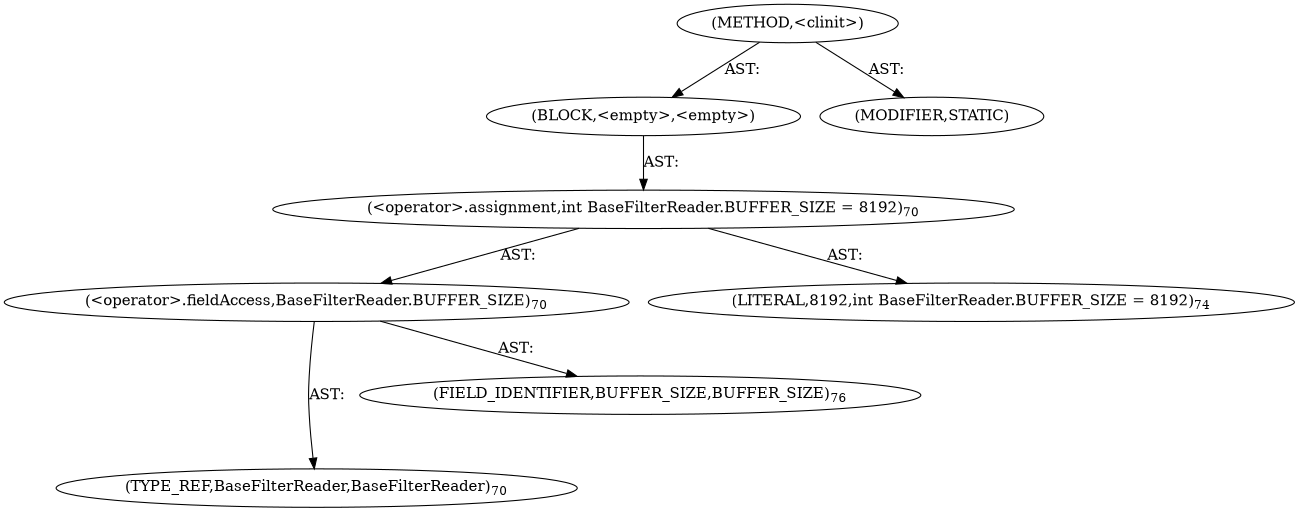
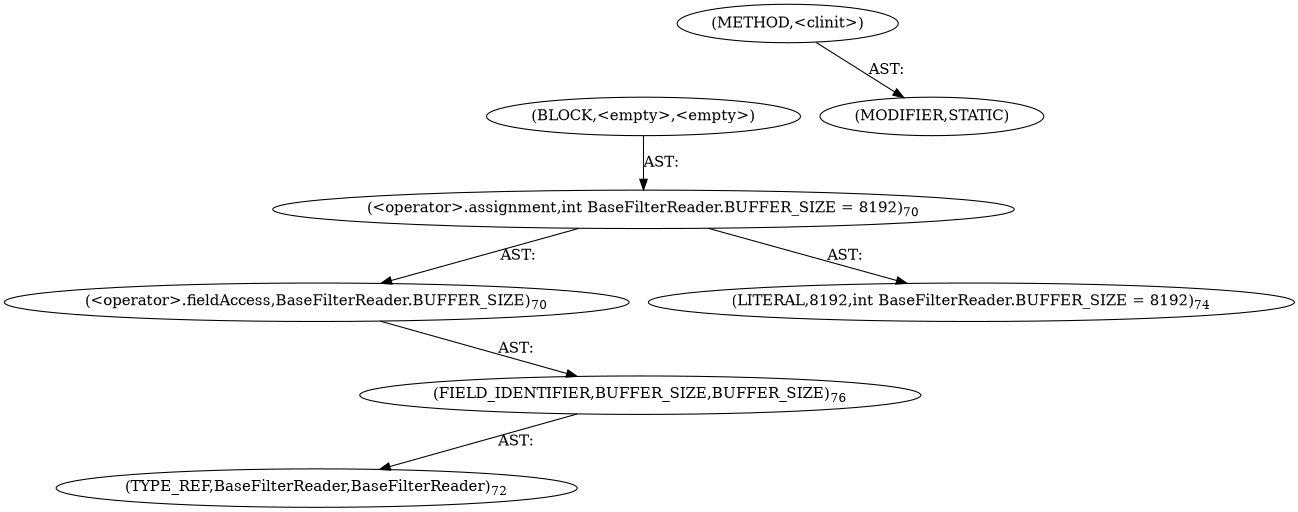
(720, 67) -> none
(309, 390) -> (484, 440)
(500, 486) -> (500, 486)
